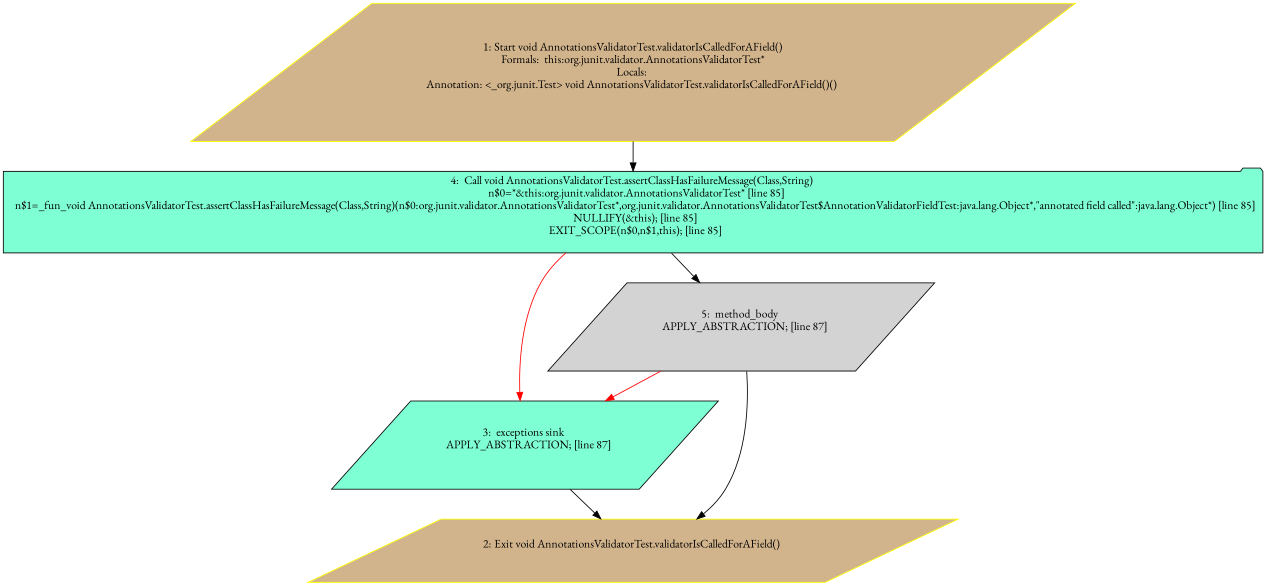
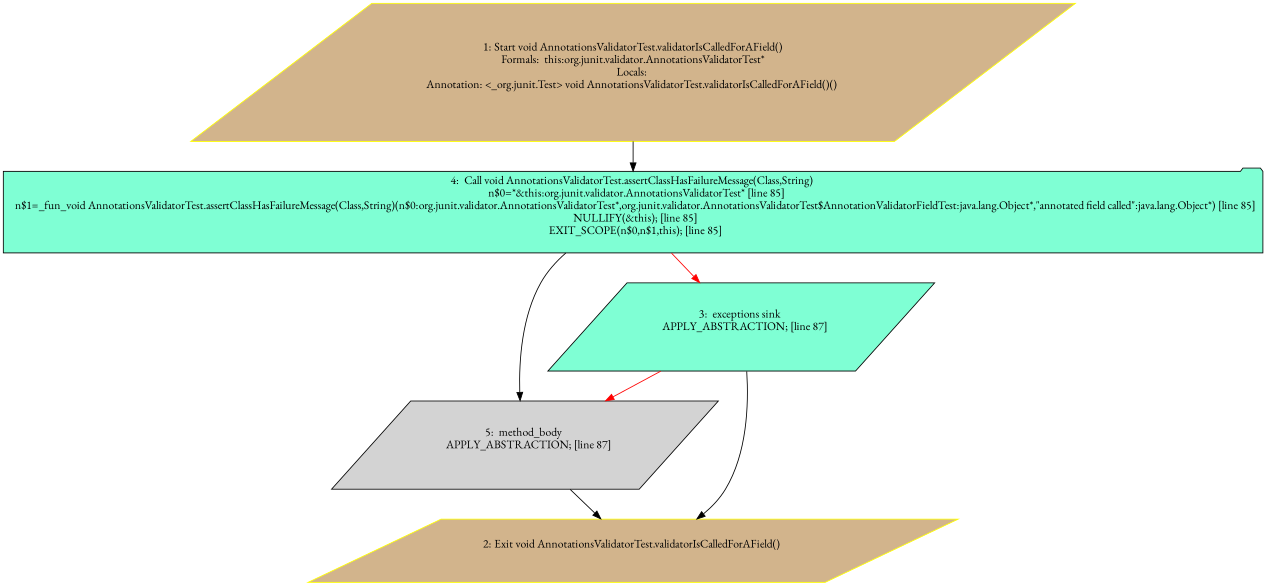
(637, 384) -> (637, 384)
